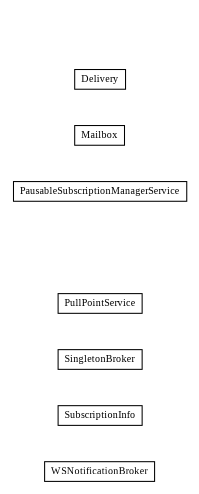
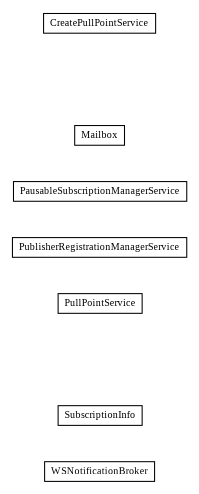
none -> (100, 23)
(100, 79) -> none
none -> (100, 247)
(100, 359) -> none
